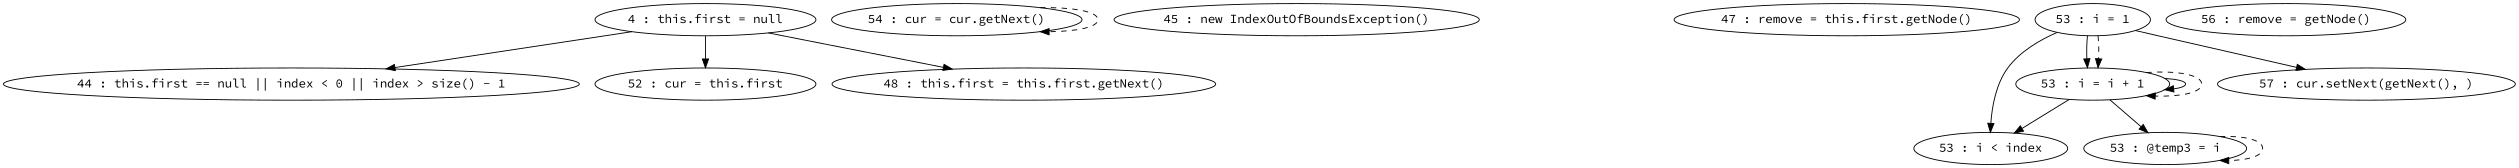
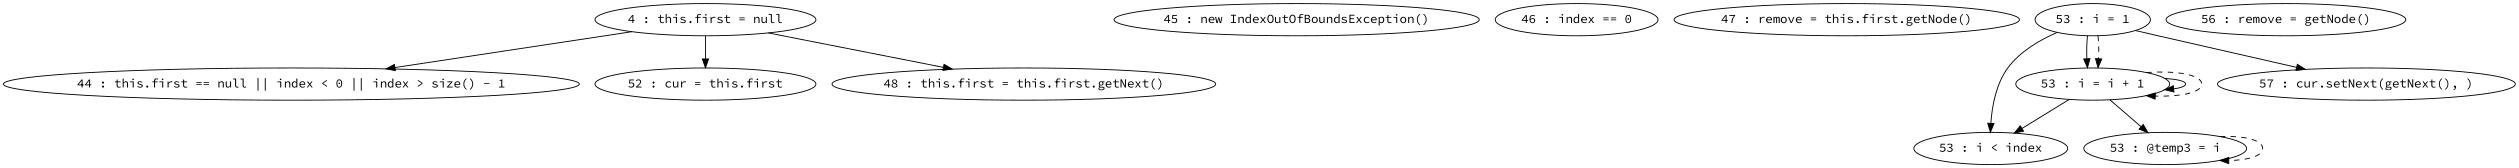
(957, 20) -> none
none -> (1577, 20)
